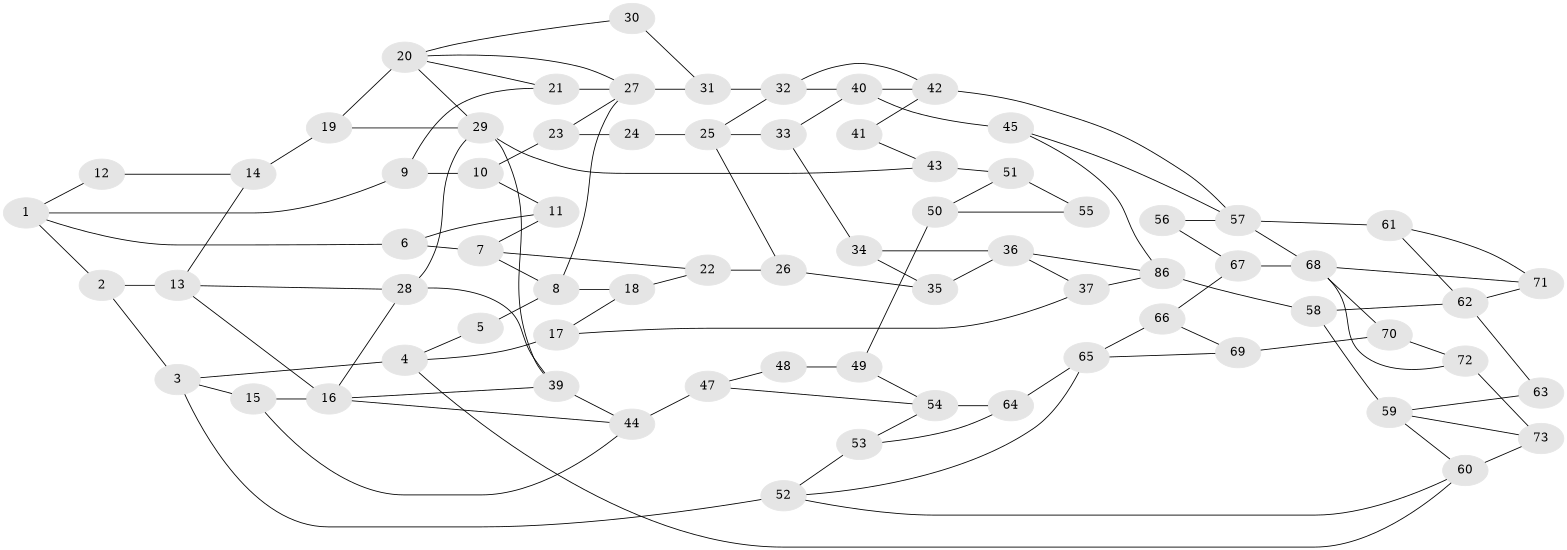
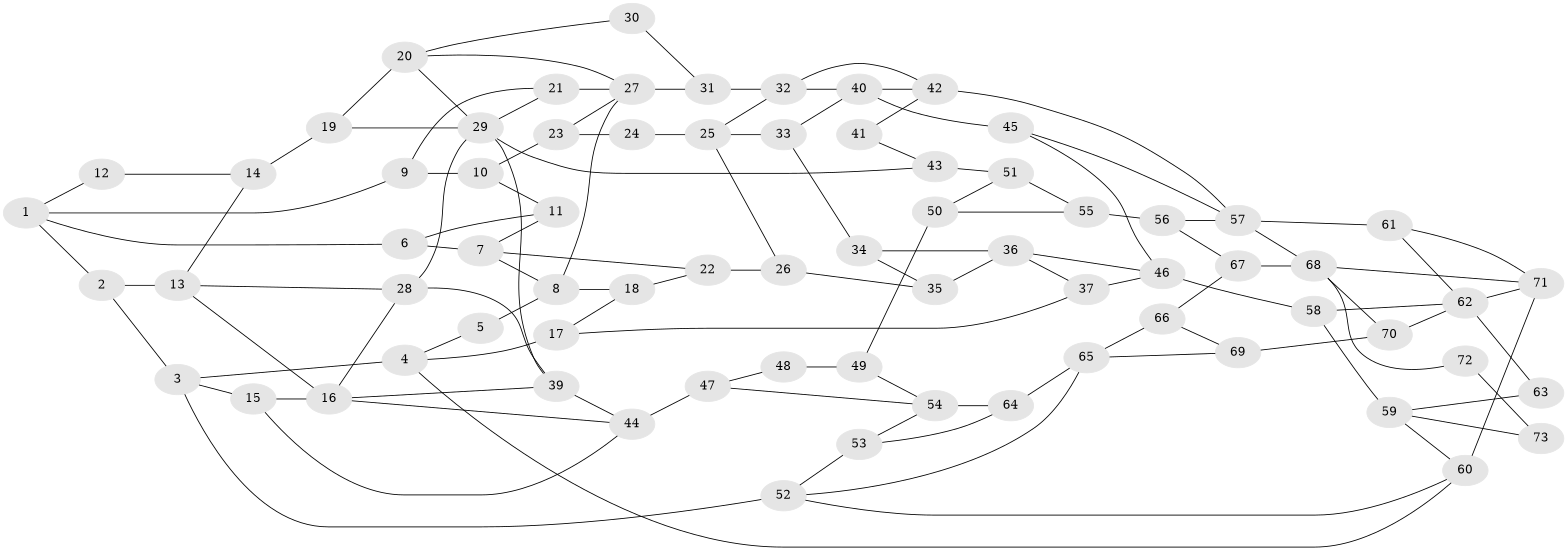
(481, 73) -> (519, 109)
none -> (1121, 216)
(1162, 274) -> (1162, 274)
(1427, 348) -> (1427, 319)
(1503, 454) -> (1503, 377)
